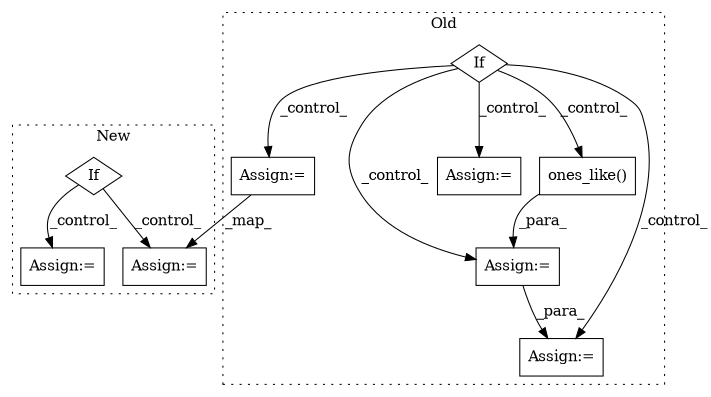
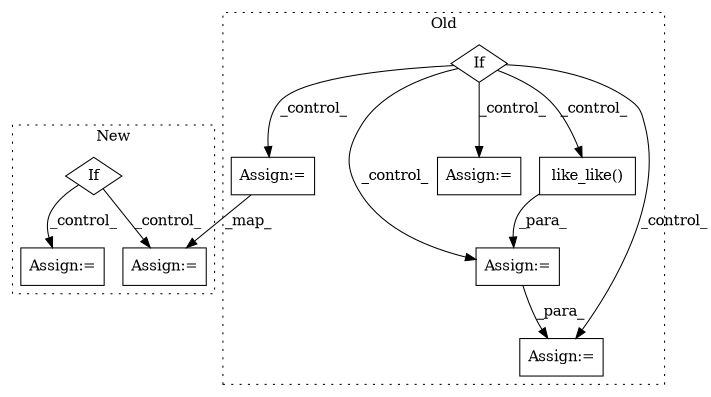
(588, 176) -> (588, 176)
